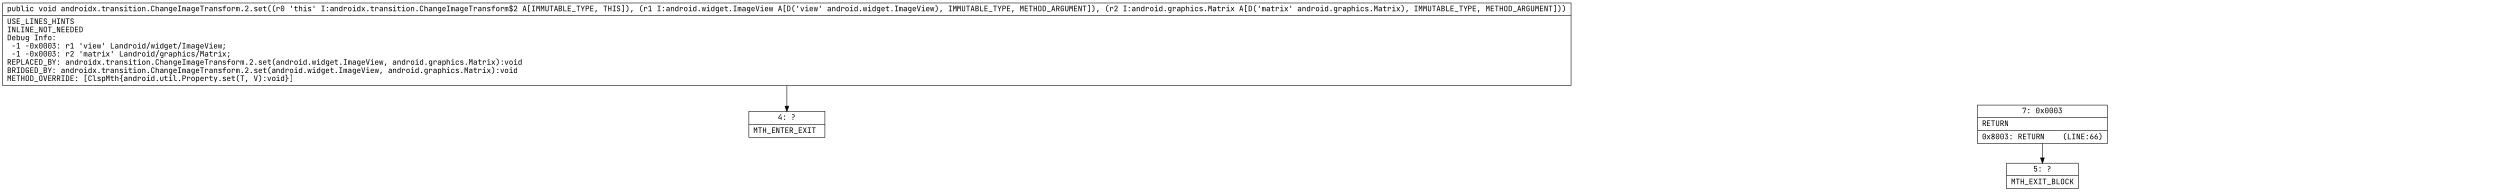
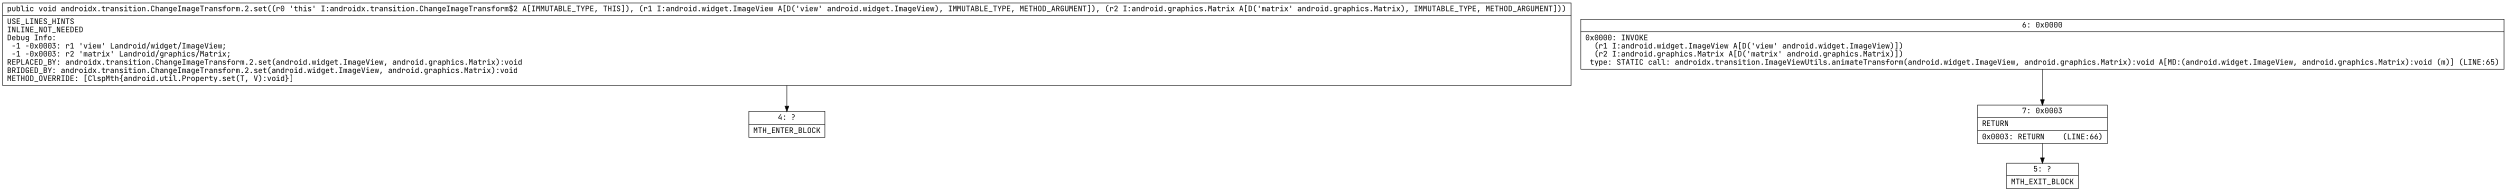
none -> (2042, 44)
(785, 131) -> (787, 131)
(2042, 137) -> (2042, 137)
